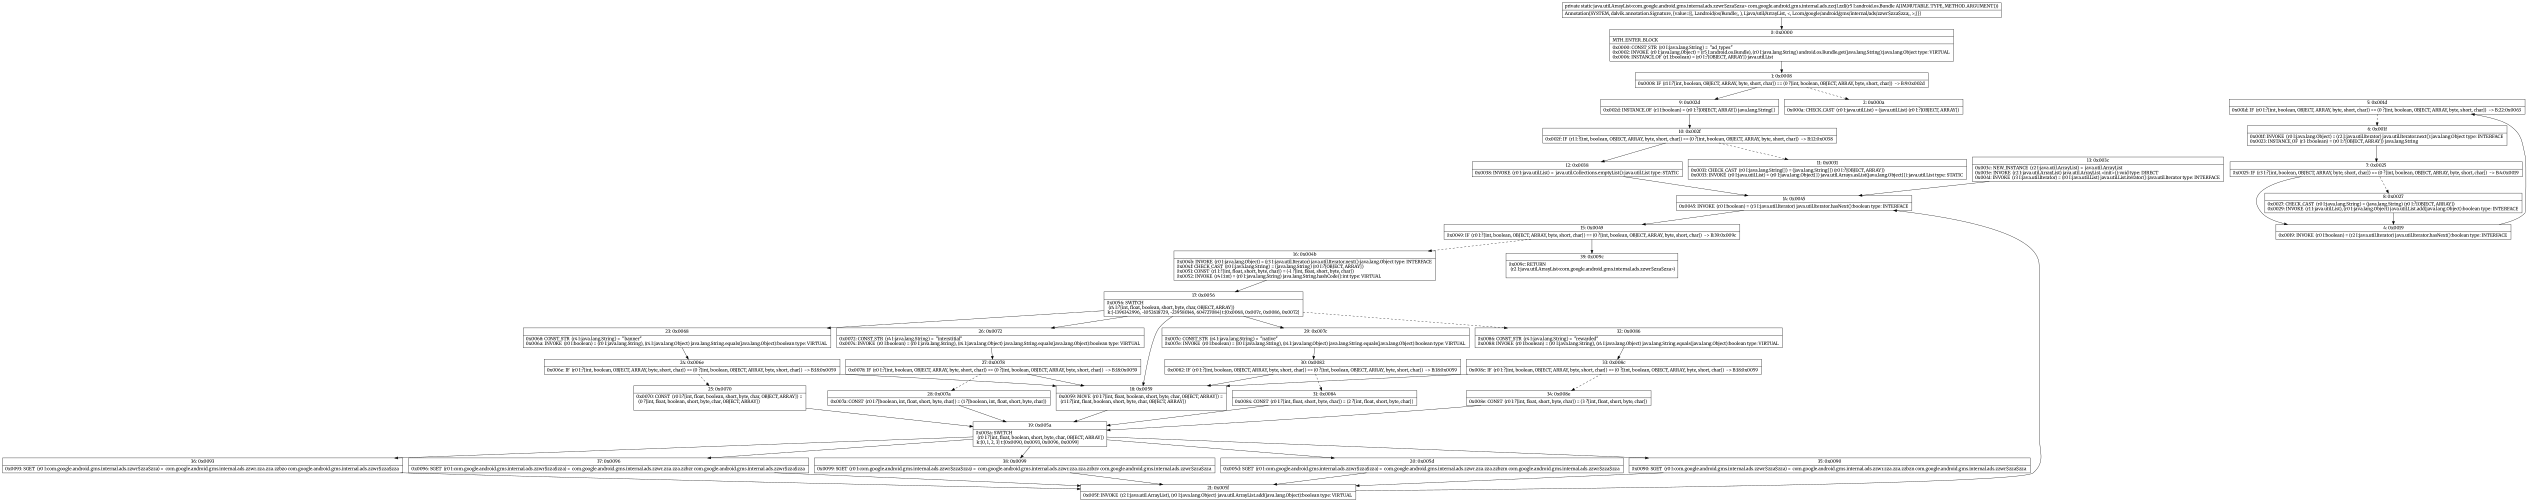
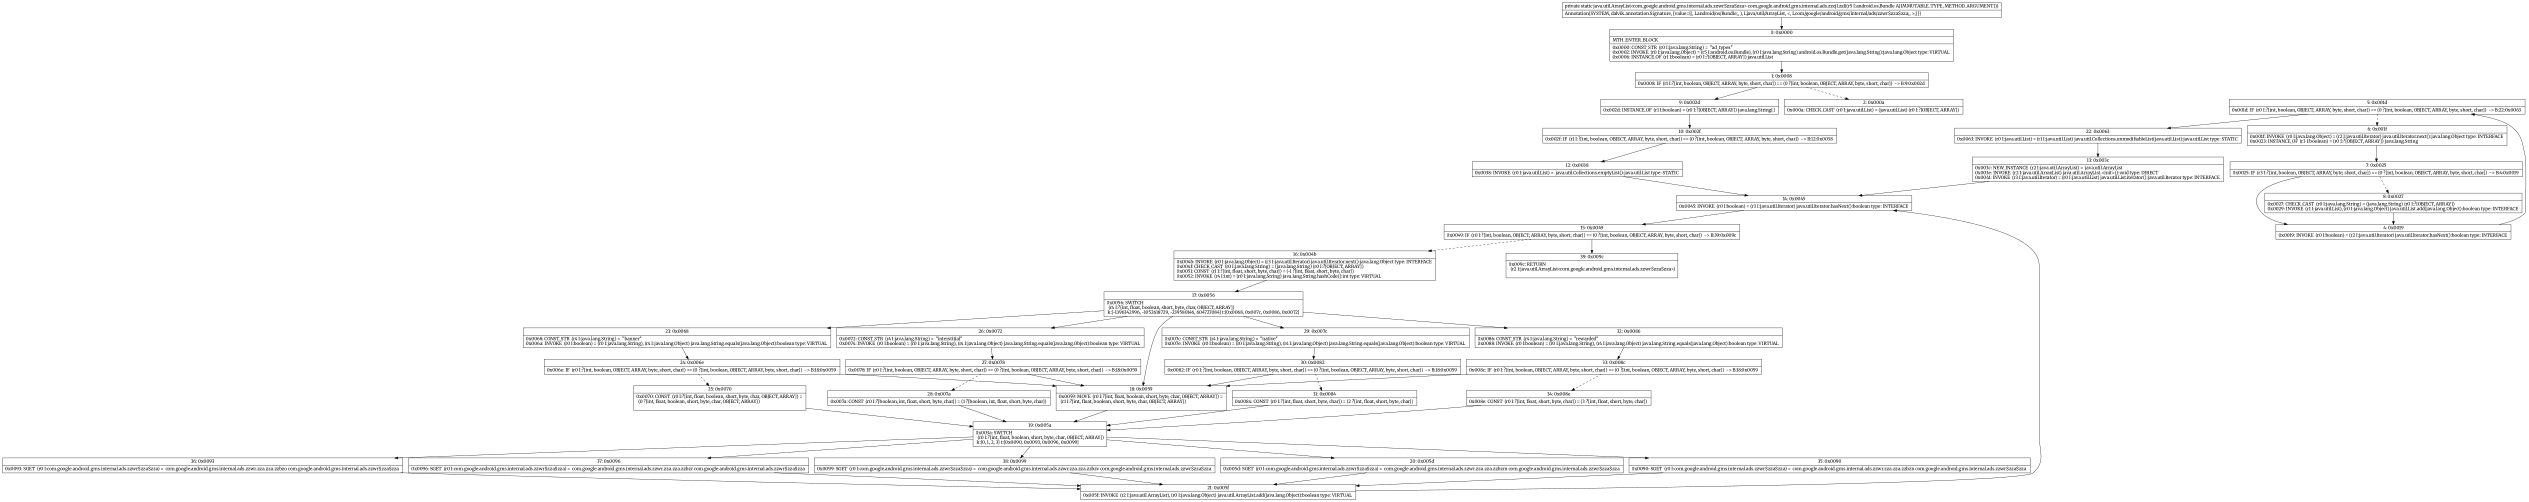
none -> (2098, 136)
(1827, 169) -> none
(1404, 320) -> (1404, 320)
